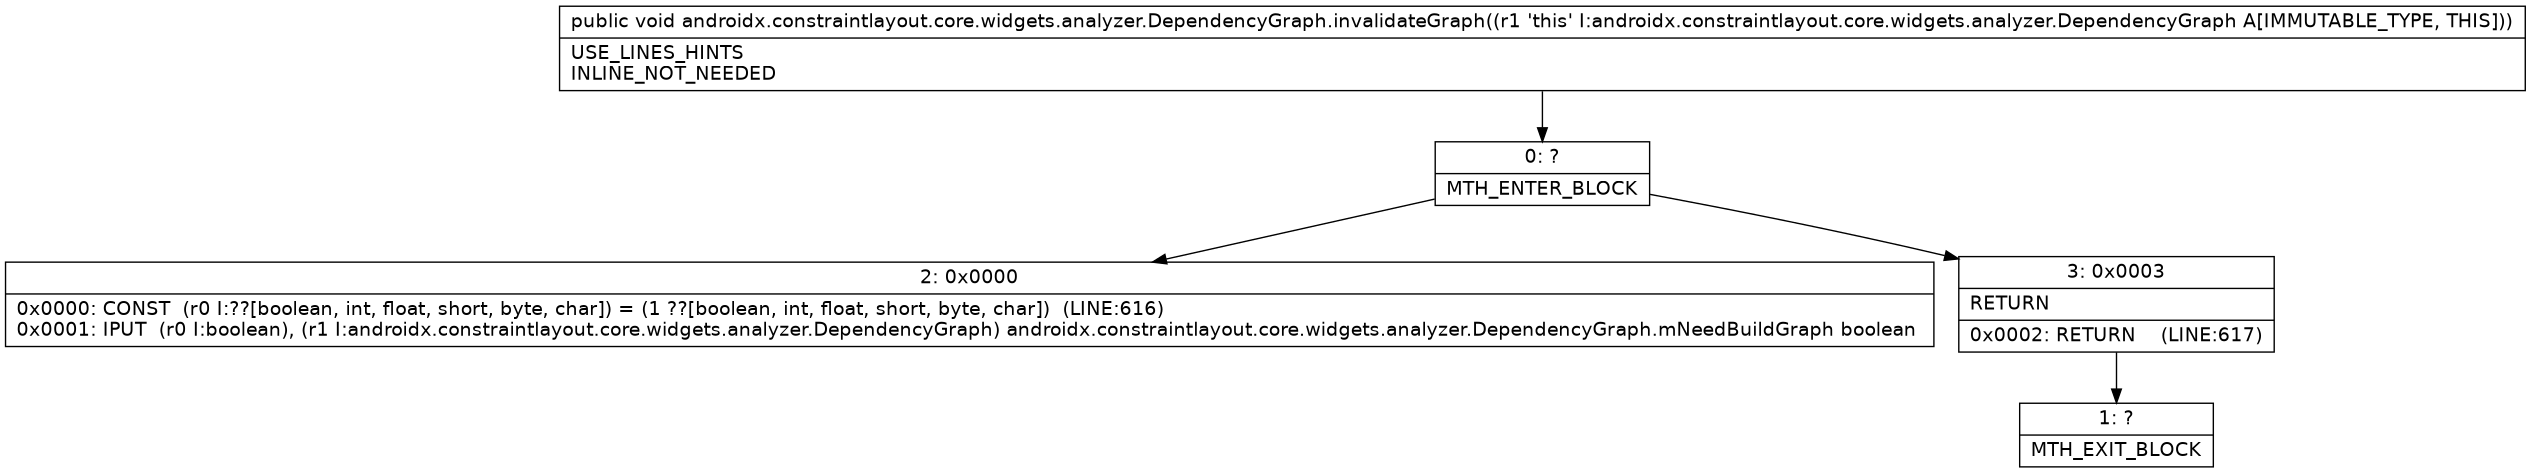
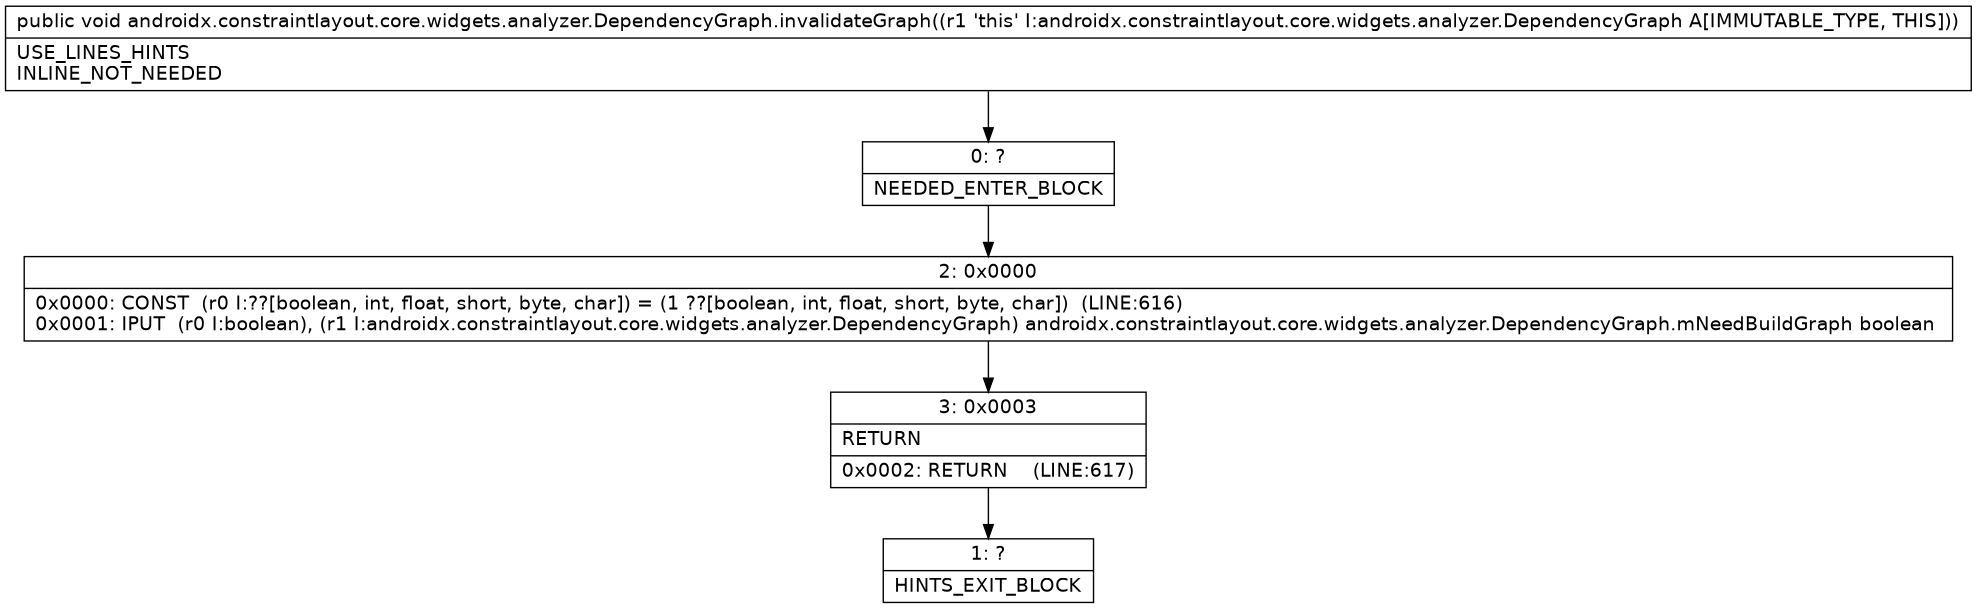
(1542, 189) -> (988, 189)
(1798, 223) -> (988, 360)
(2116, 450) -> (988, 586)
